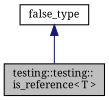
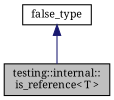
(54, 80) -> (57, 80)
